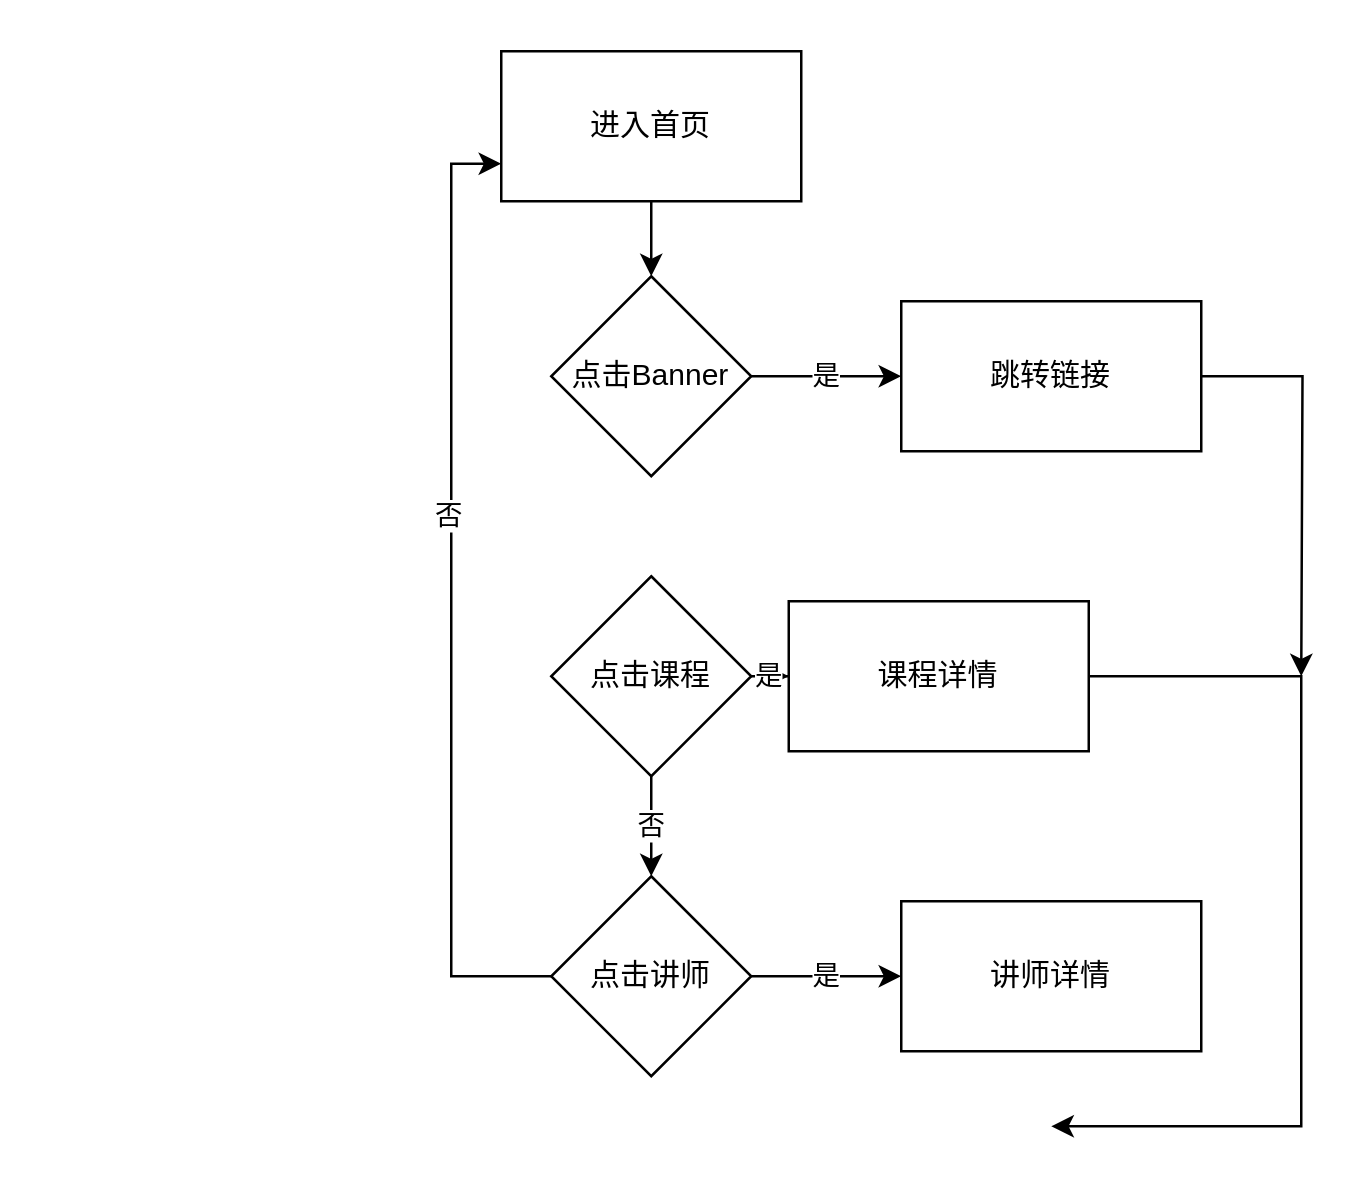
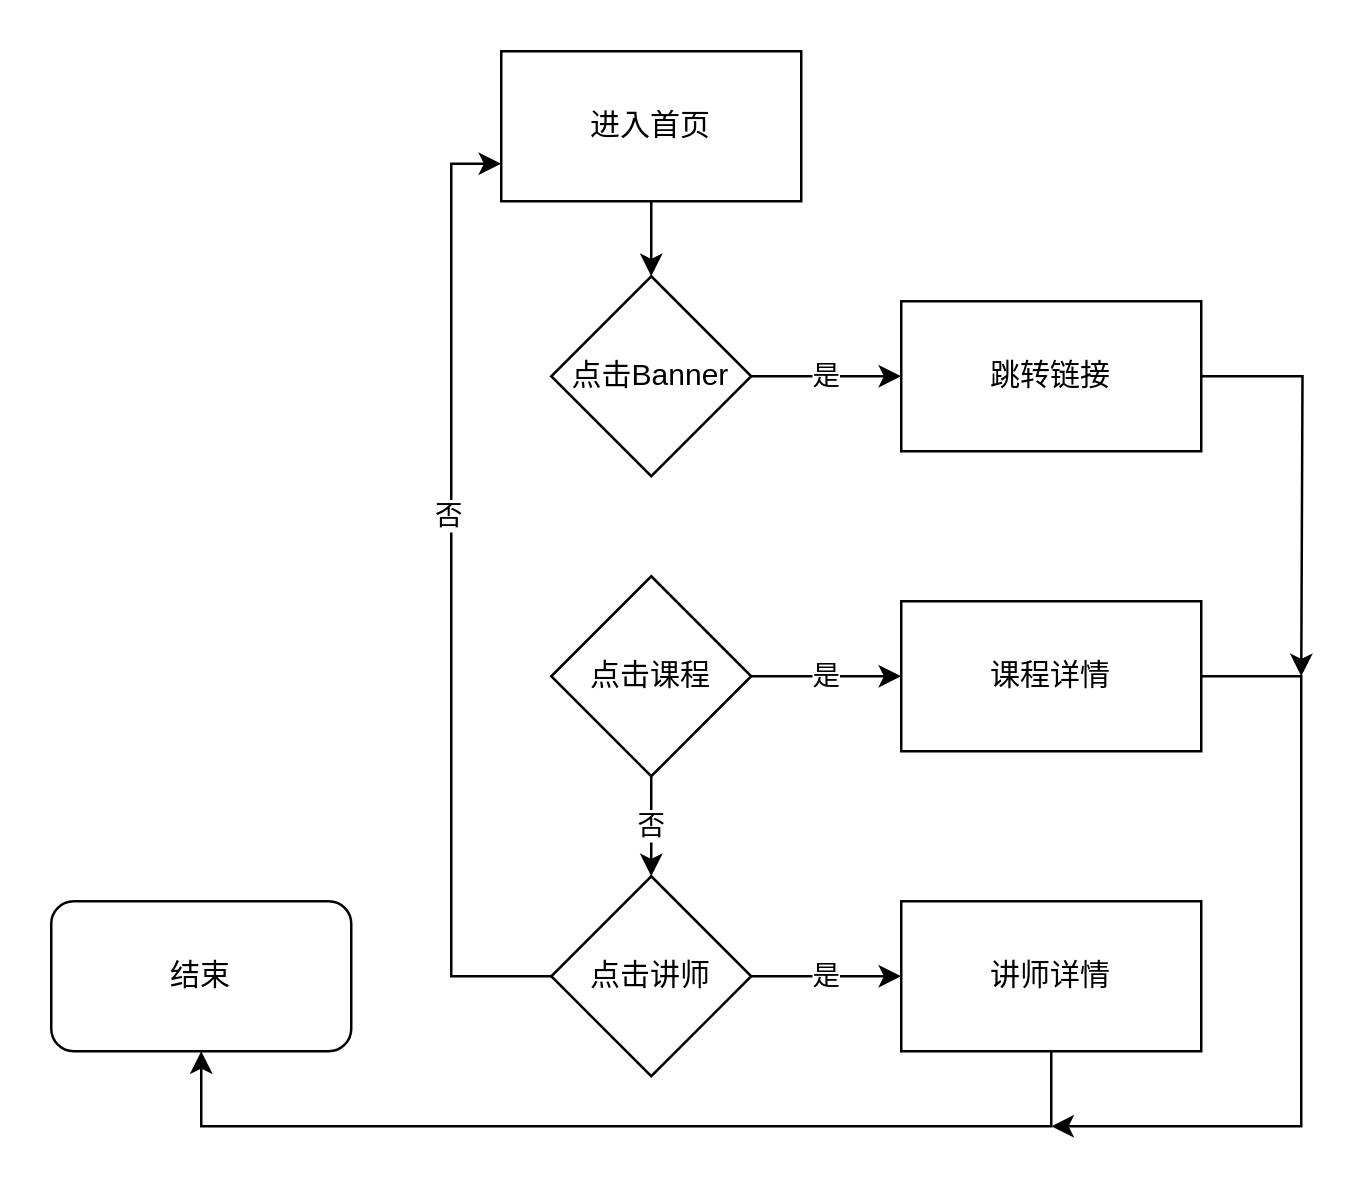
(939, 676) -> (1051, 676)
none -> (201, 976)
none -> (634, 1126)
